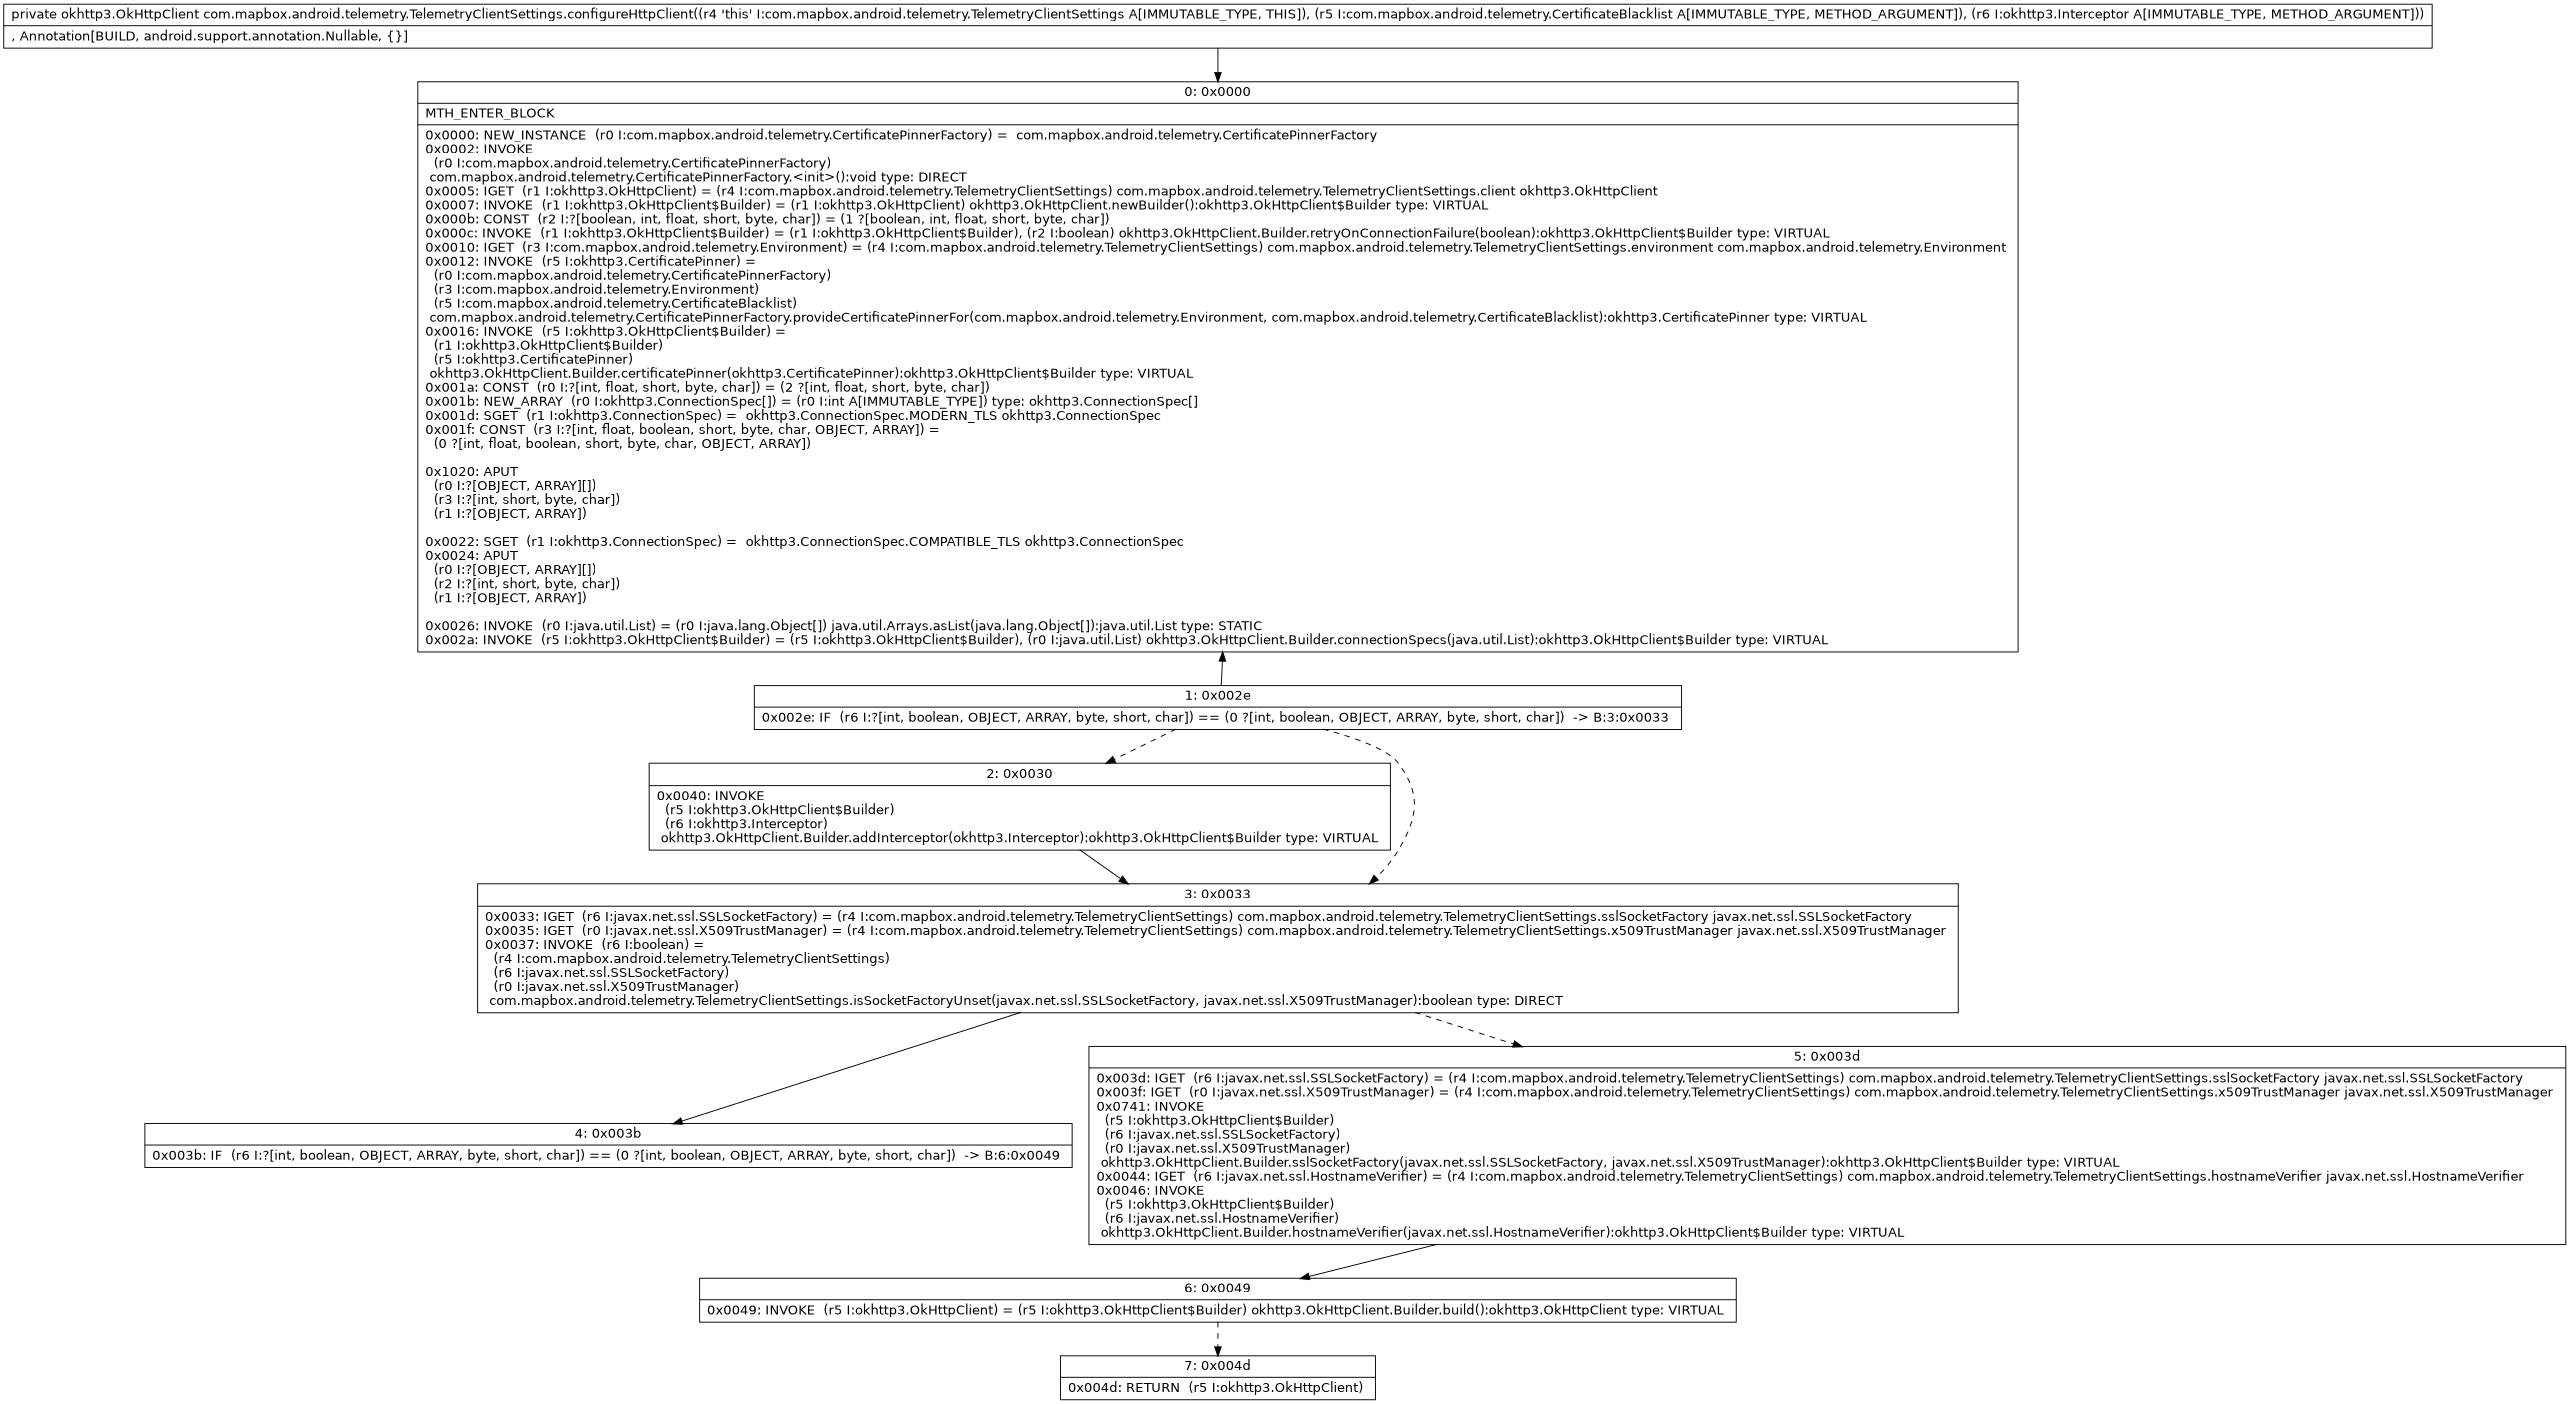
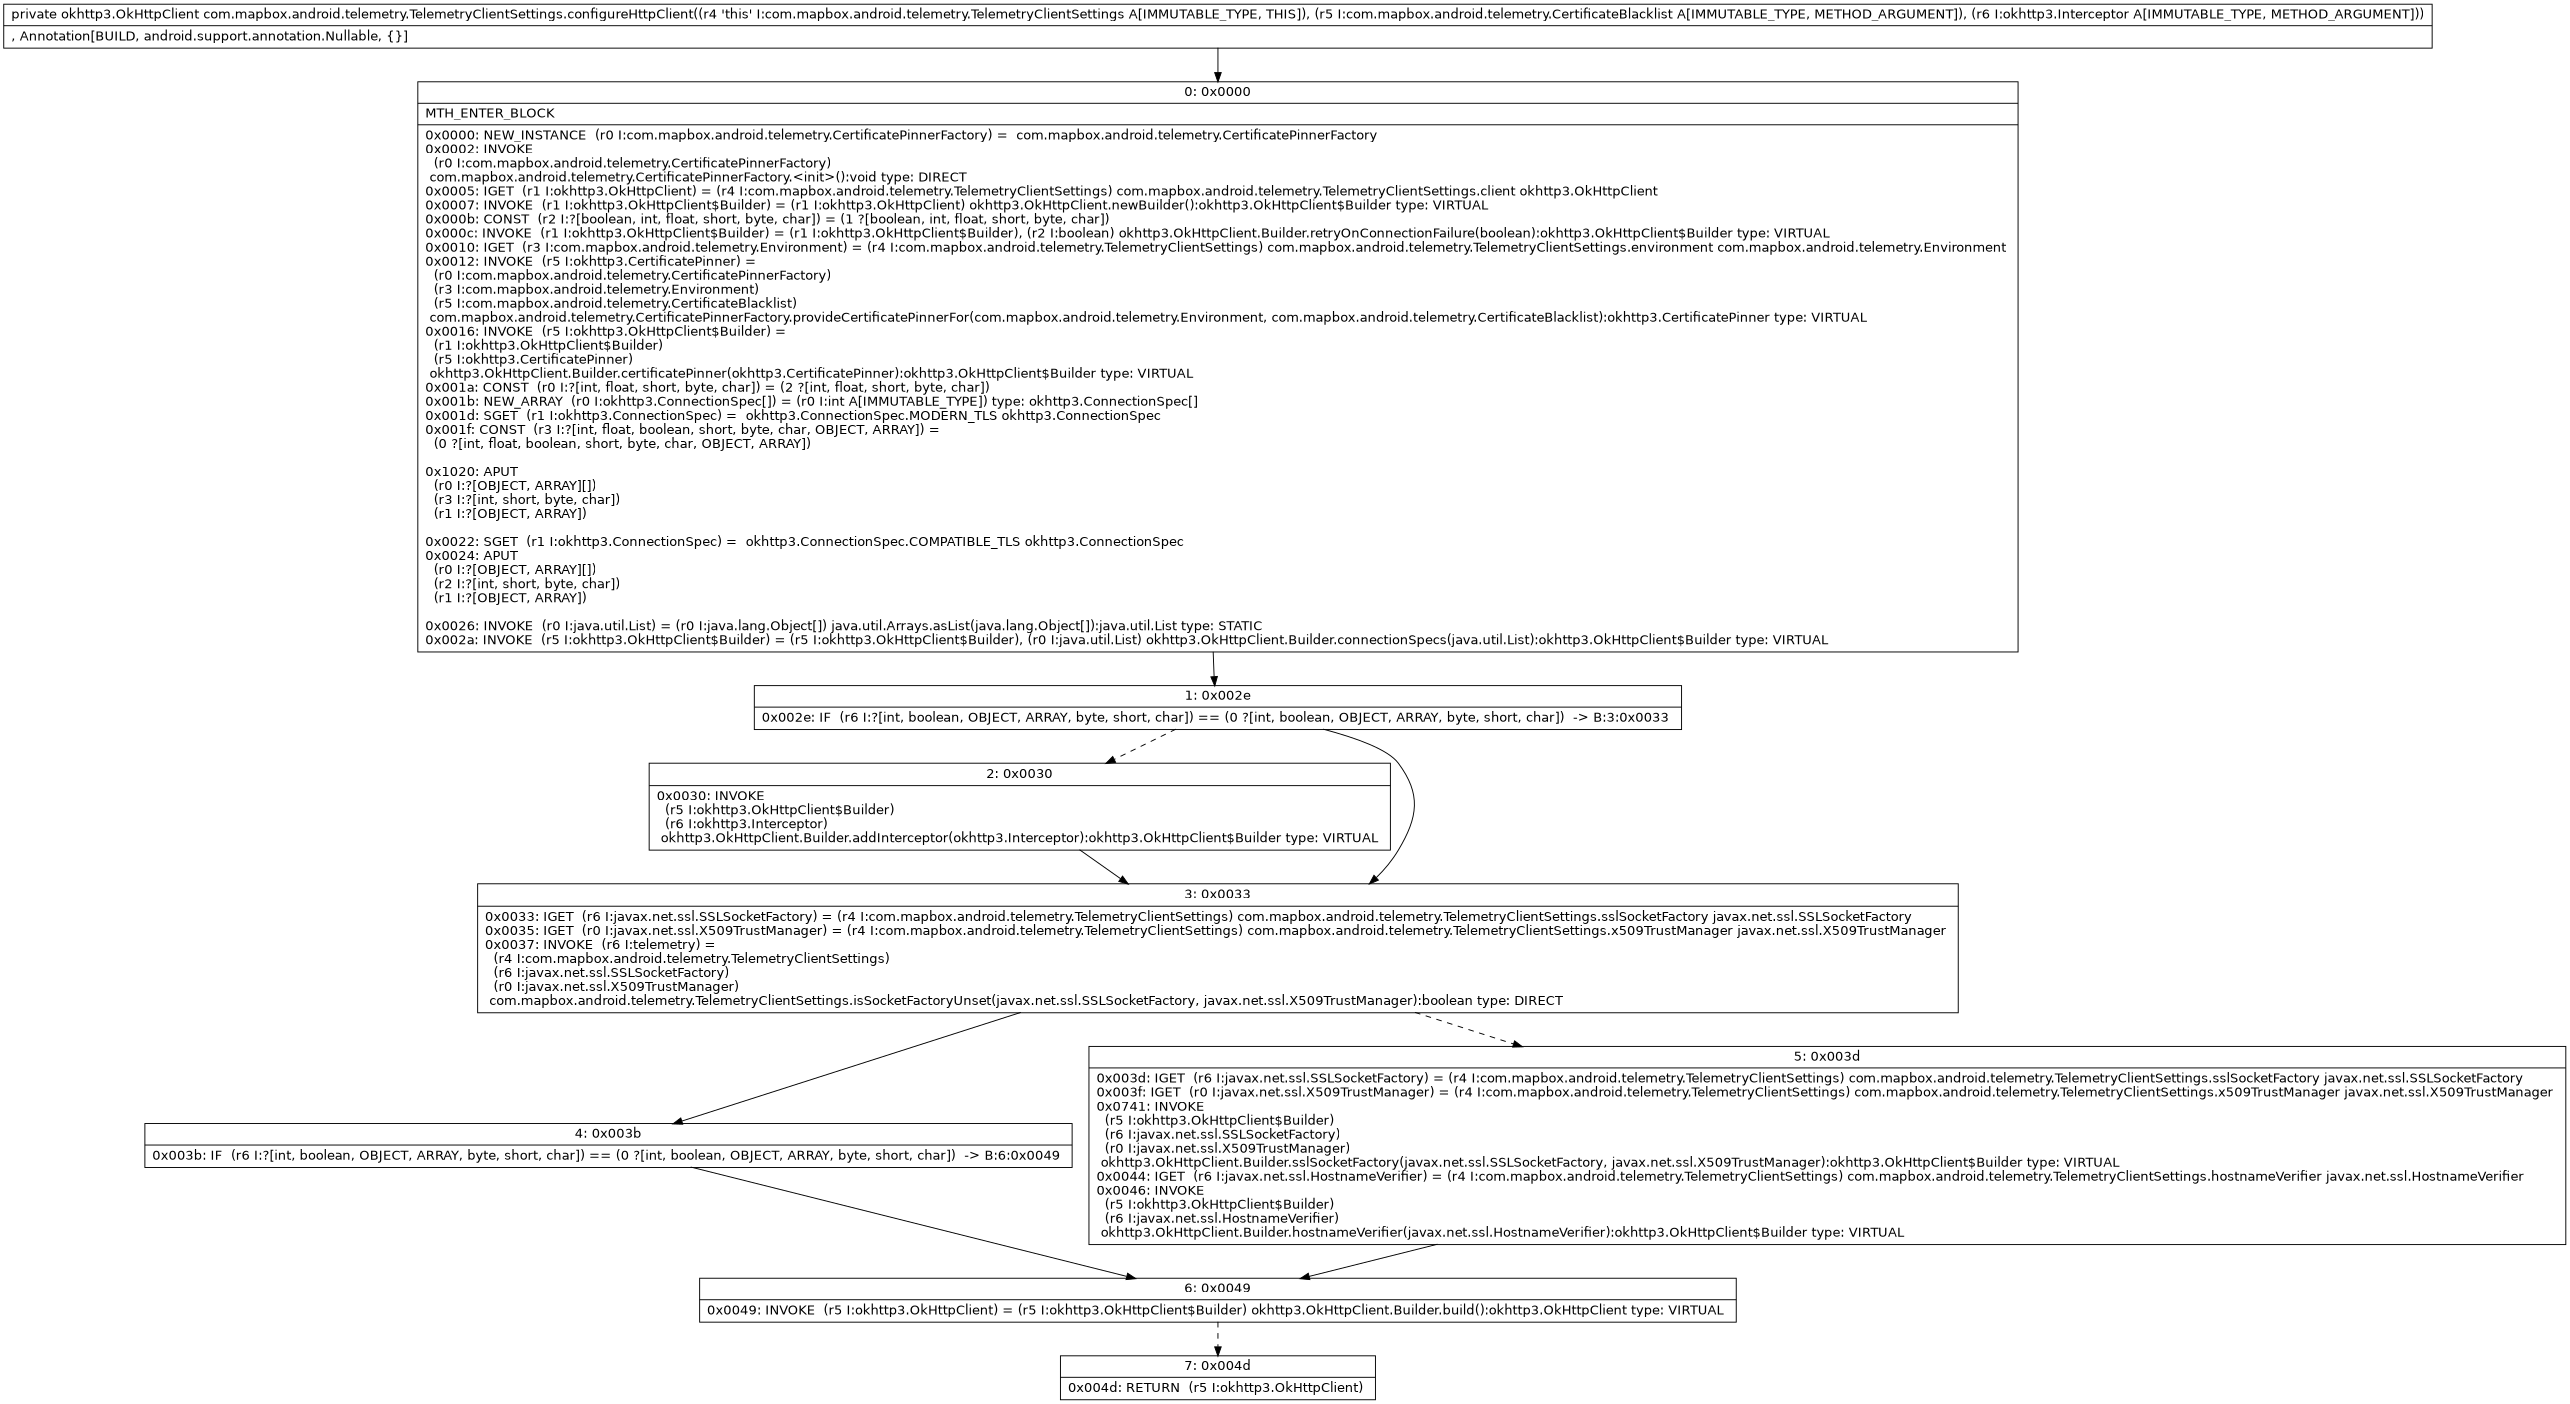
(1222, 674) -> (1214, 664)
(1410, 783) -> (1410, 783)
(715, 796) -> (715, 796)
(597, 945) -> (603, 945)
none -> (909, 1222)
